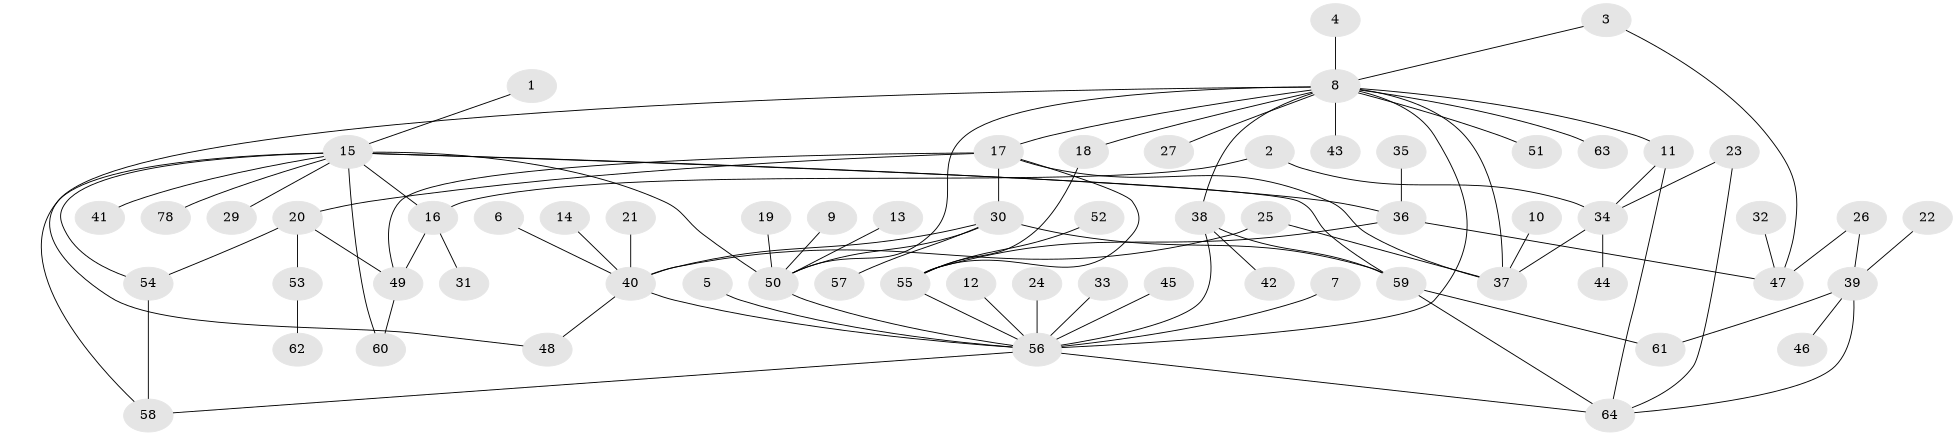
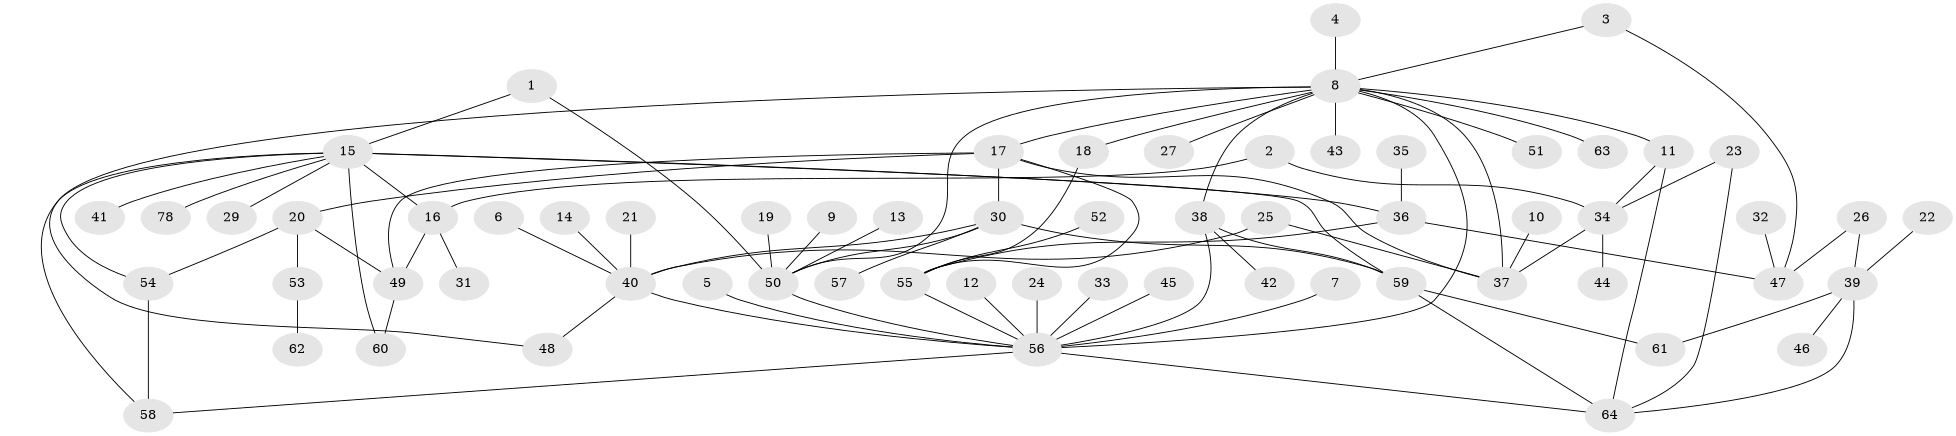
(538, 165) -> (679, 188)
